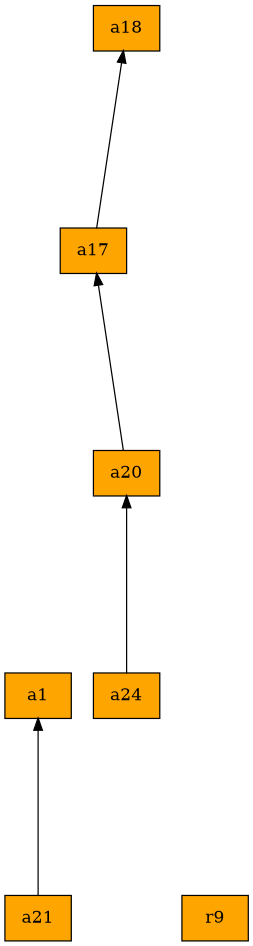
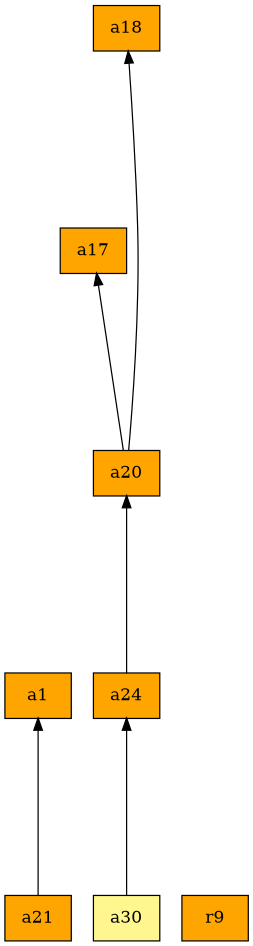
(109, 146) -> (138, 257)
none -> (127, 918)
